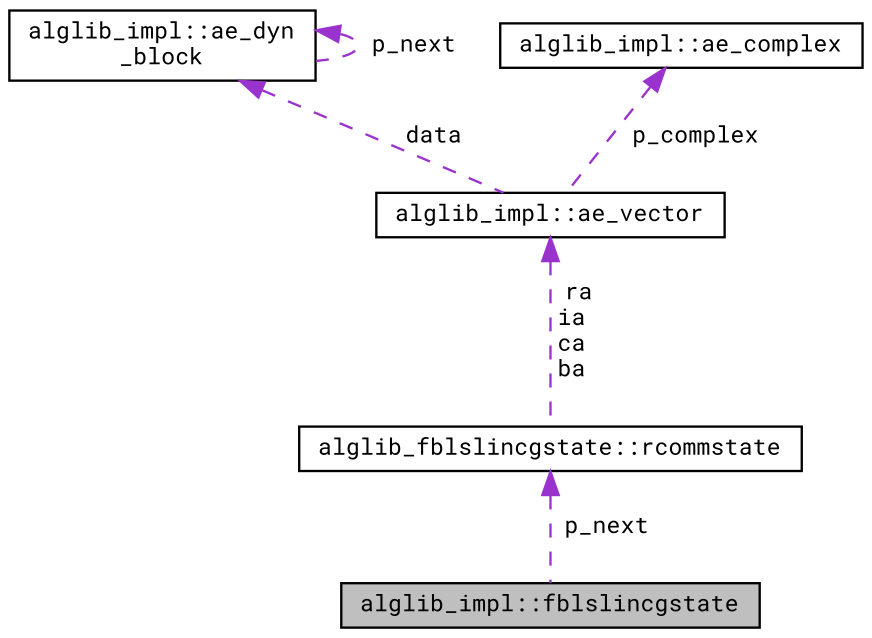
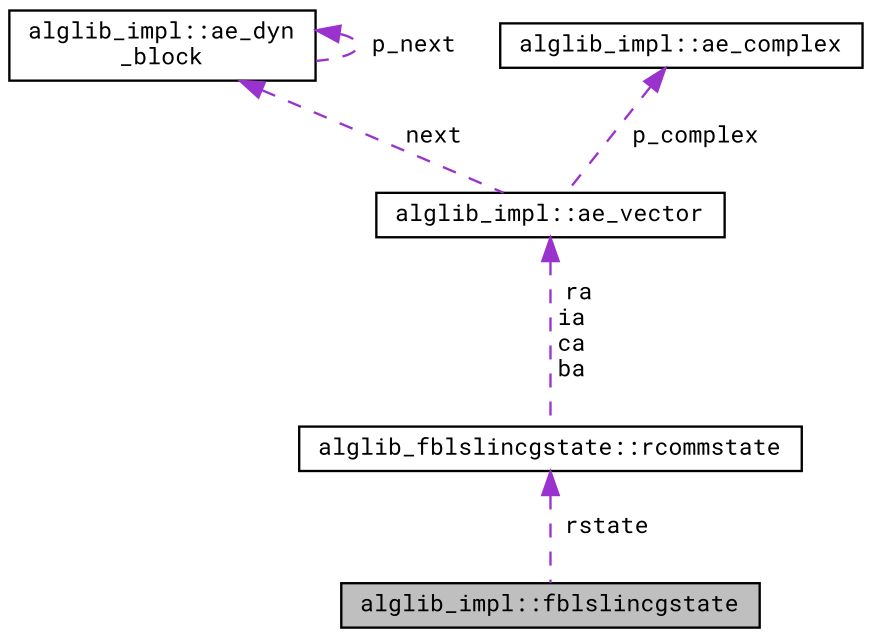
(428, 137) -> (428, 137)
(601, 527) -> (601, 527)
